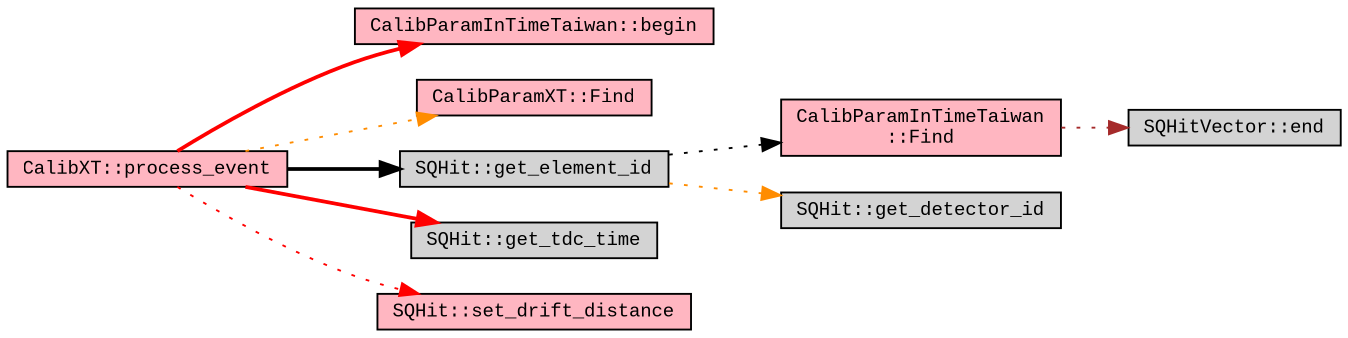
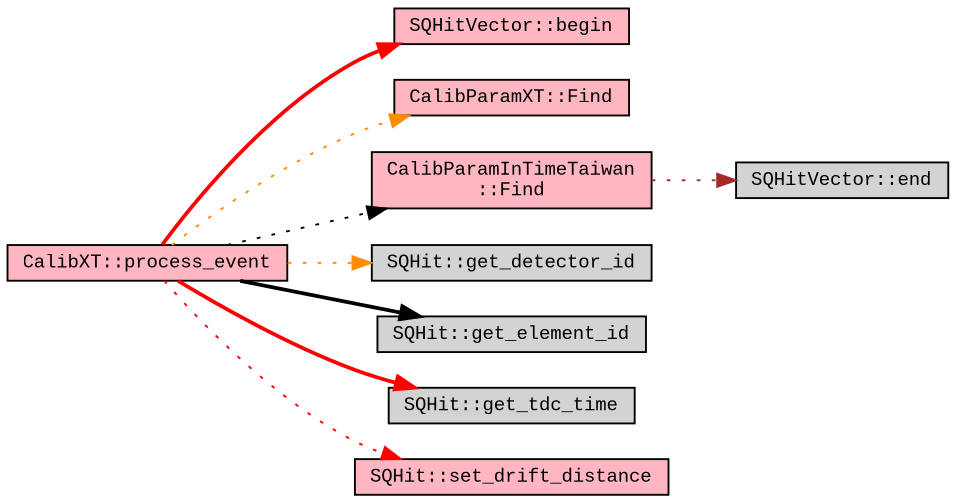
(534, 26) -> (512, 26)
(715, 150) -> (298, 229)
(715, 188) -> (320, 263)
